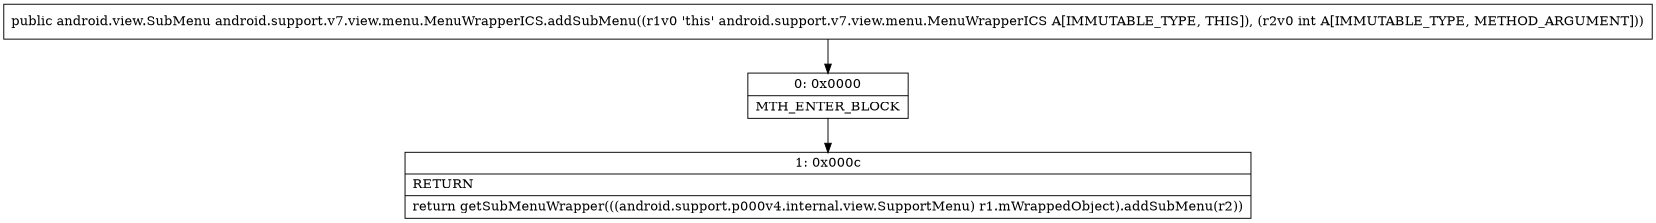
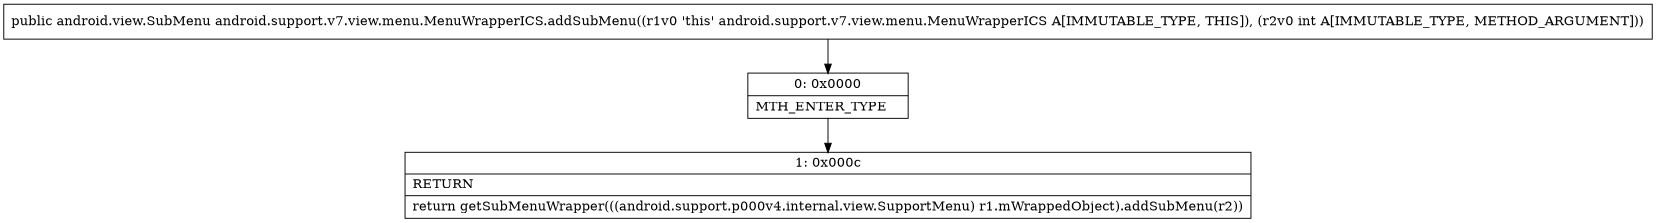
(828, 107) -> (821, 107)
